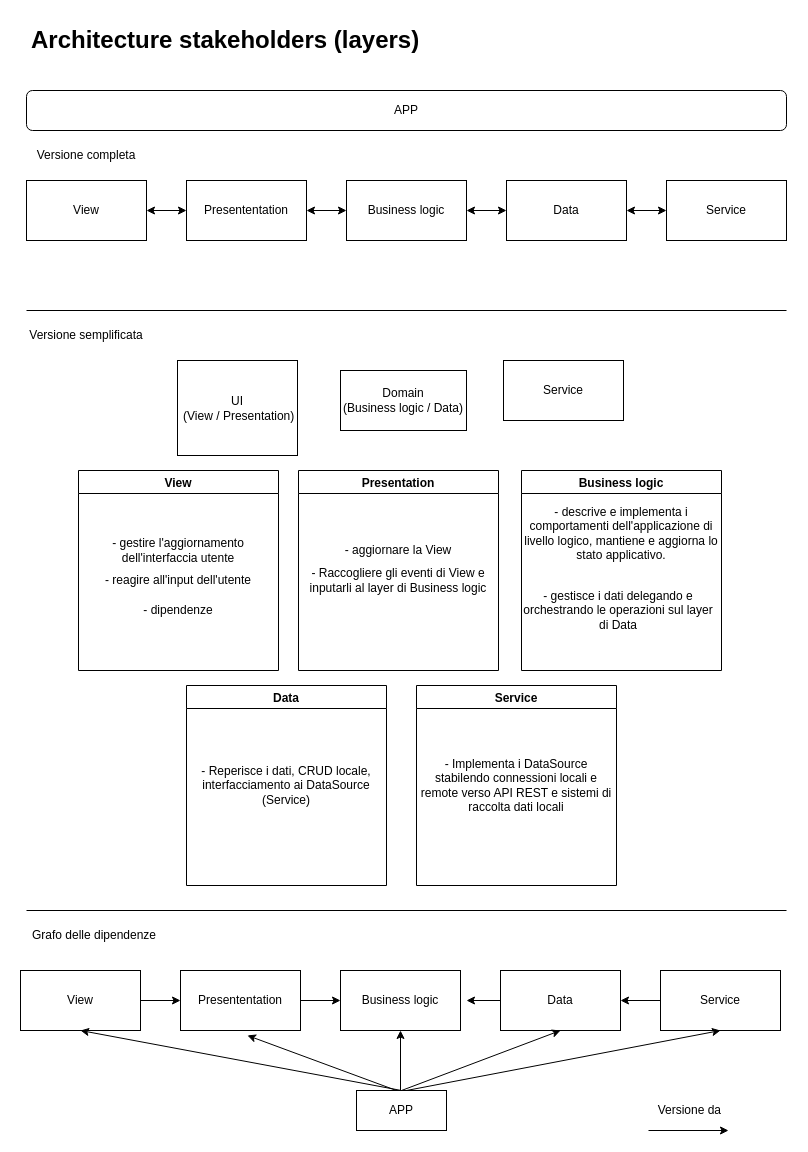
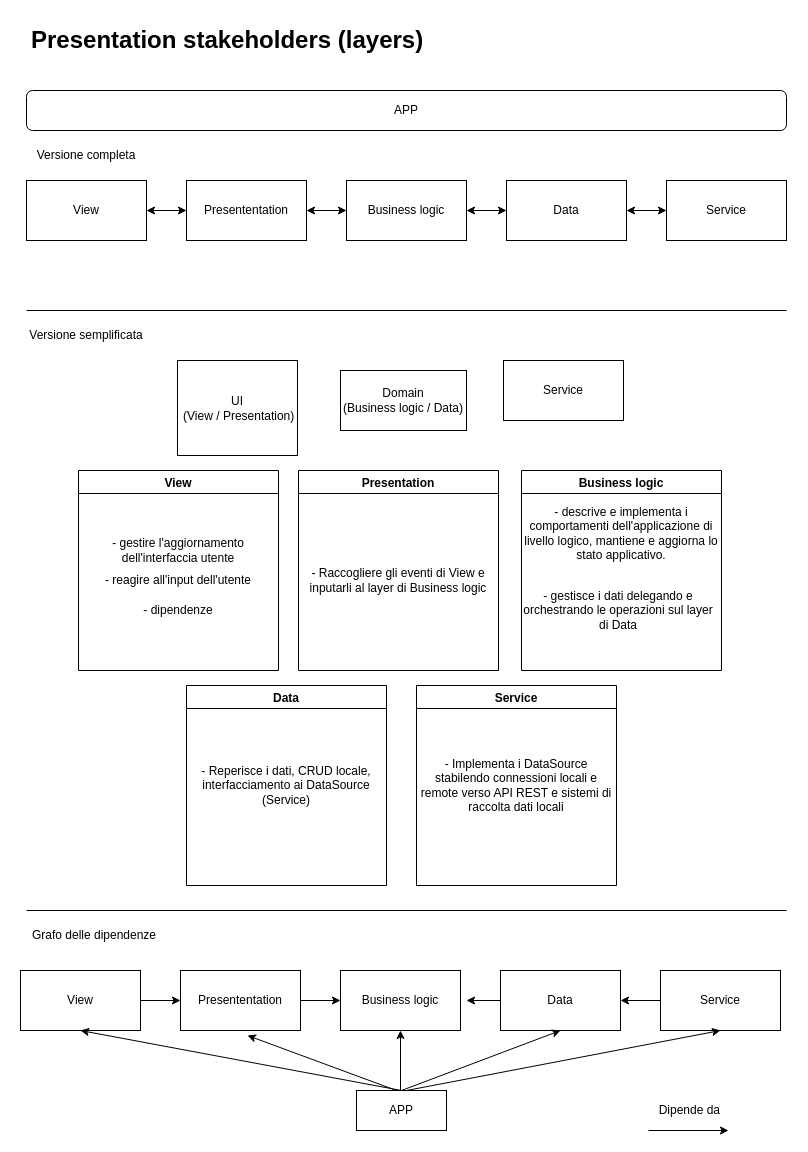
(138, 18) -> (138, 18)
(399, 551) -> none
(692, 1111) -> (692, 1111)
